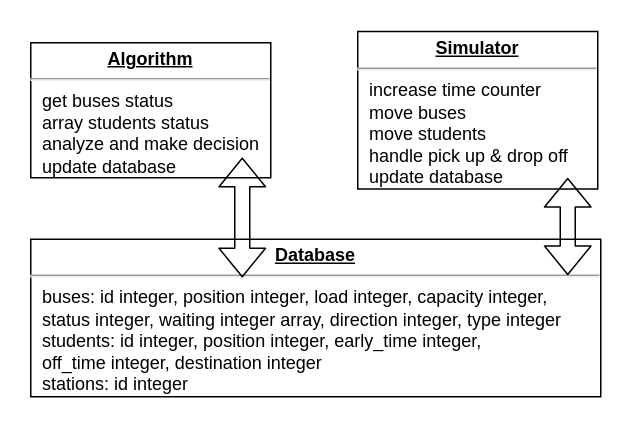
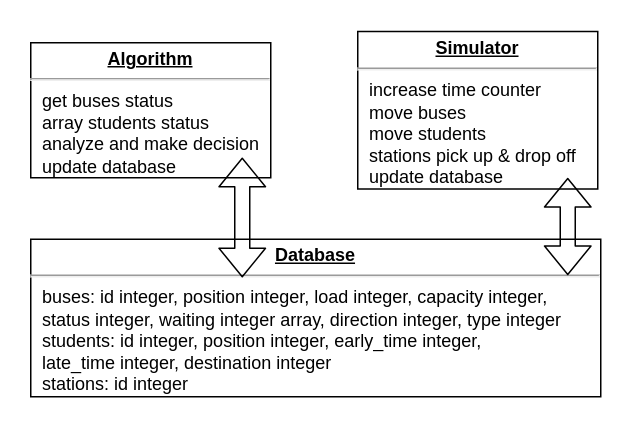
(467, 97) -> (477, 97)
(339, 304) -> (339, 304)
